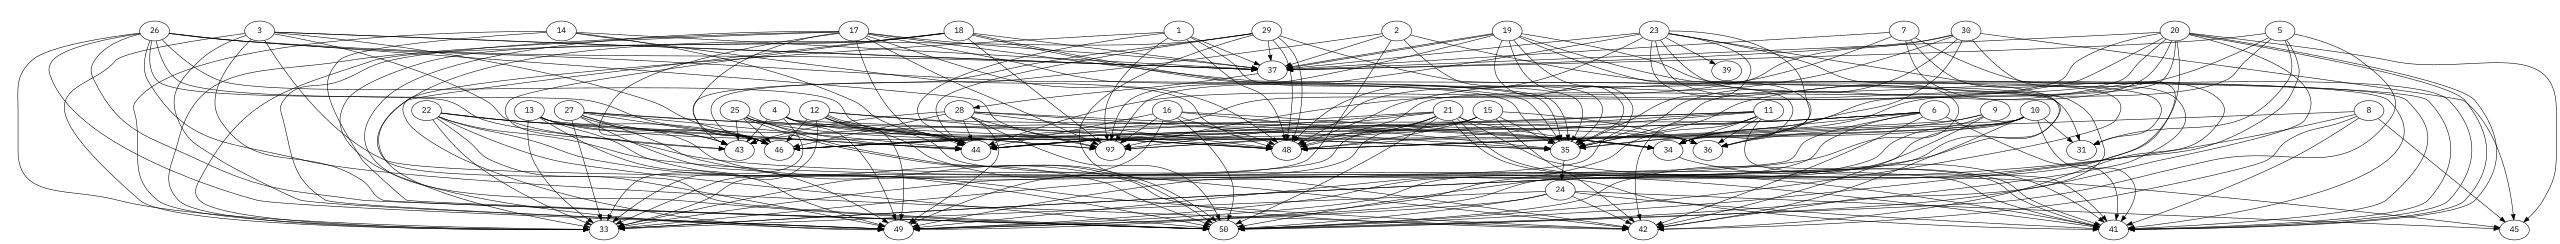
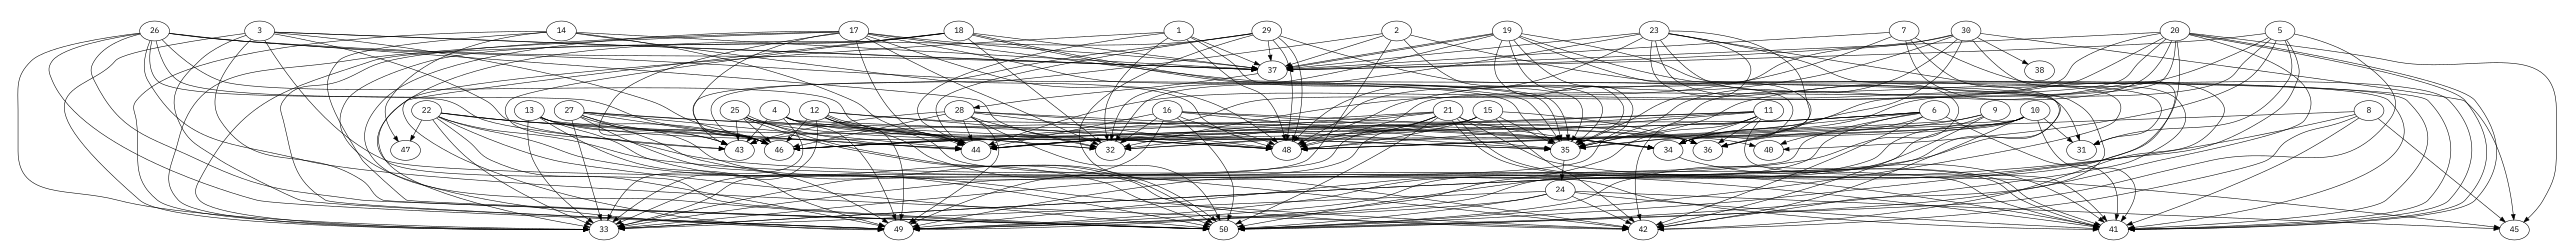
(1727, 71) -> none
none -> (2040, 71)
none -> (406, 150)
(1110, 150) -> (1110, 150)
none -> (1769, 150)
